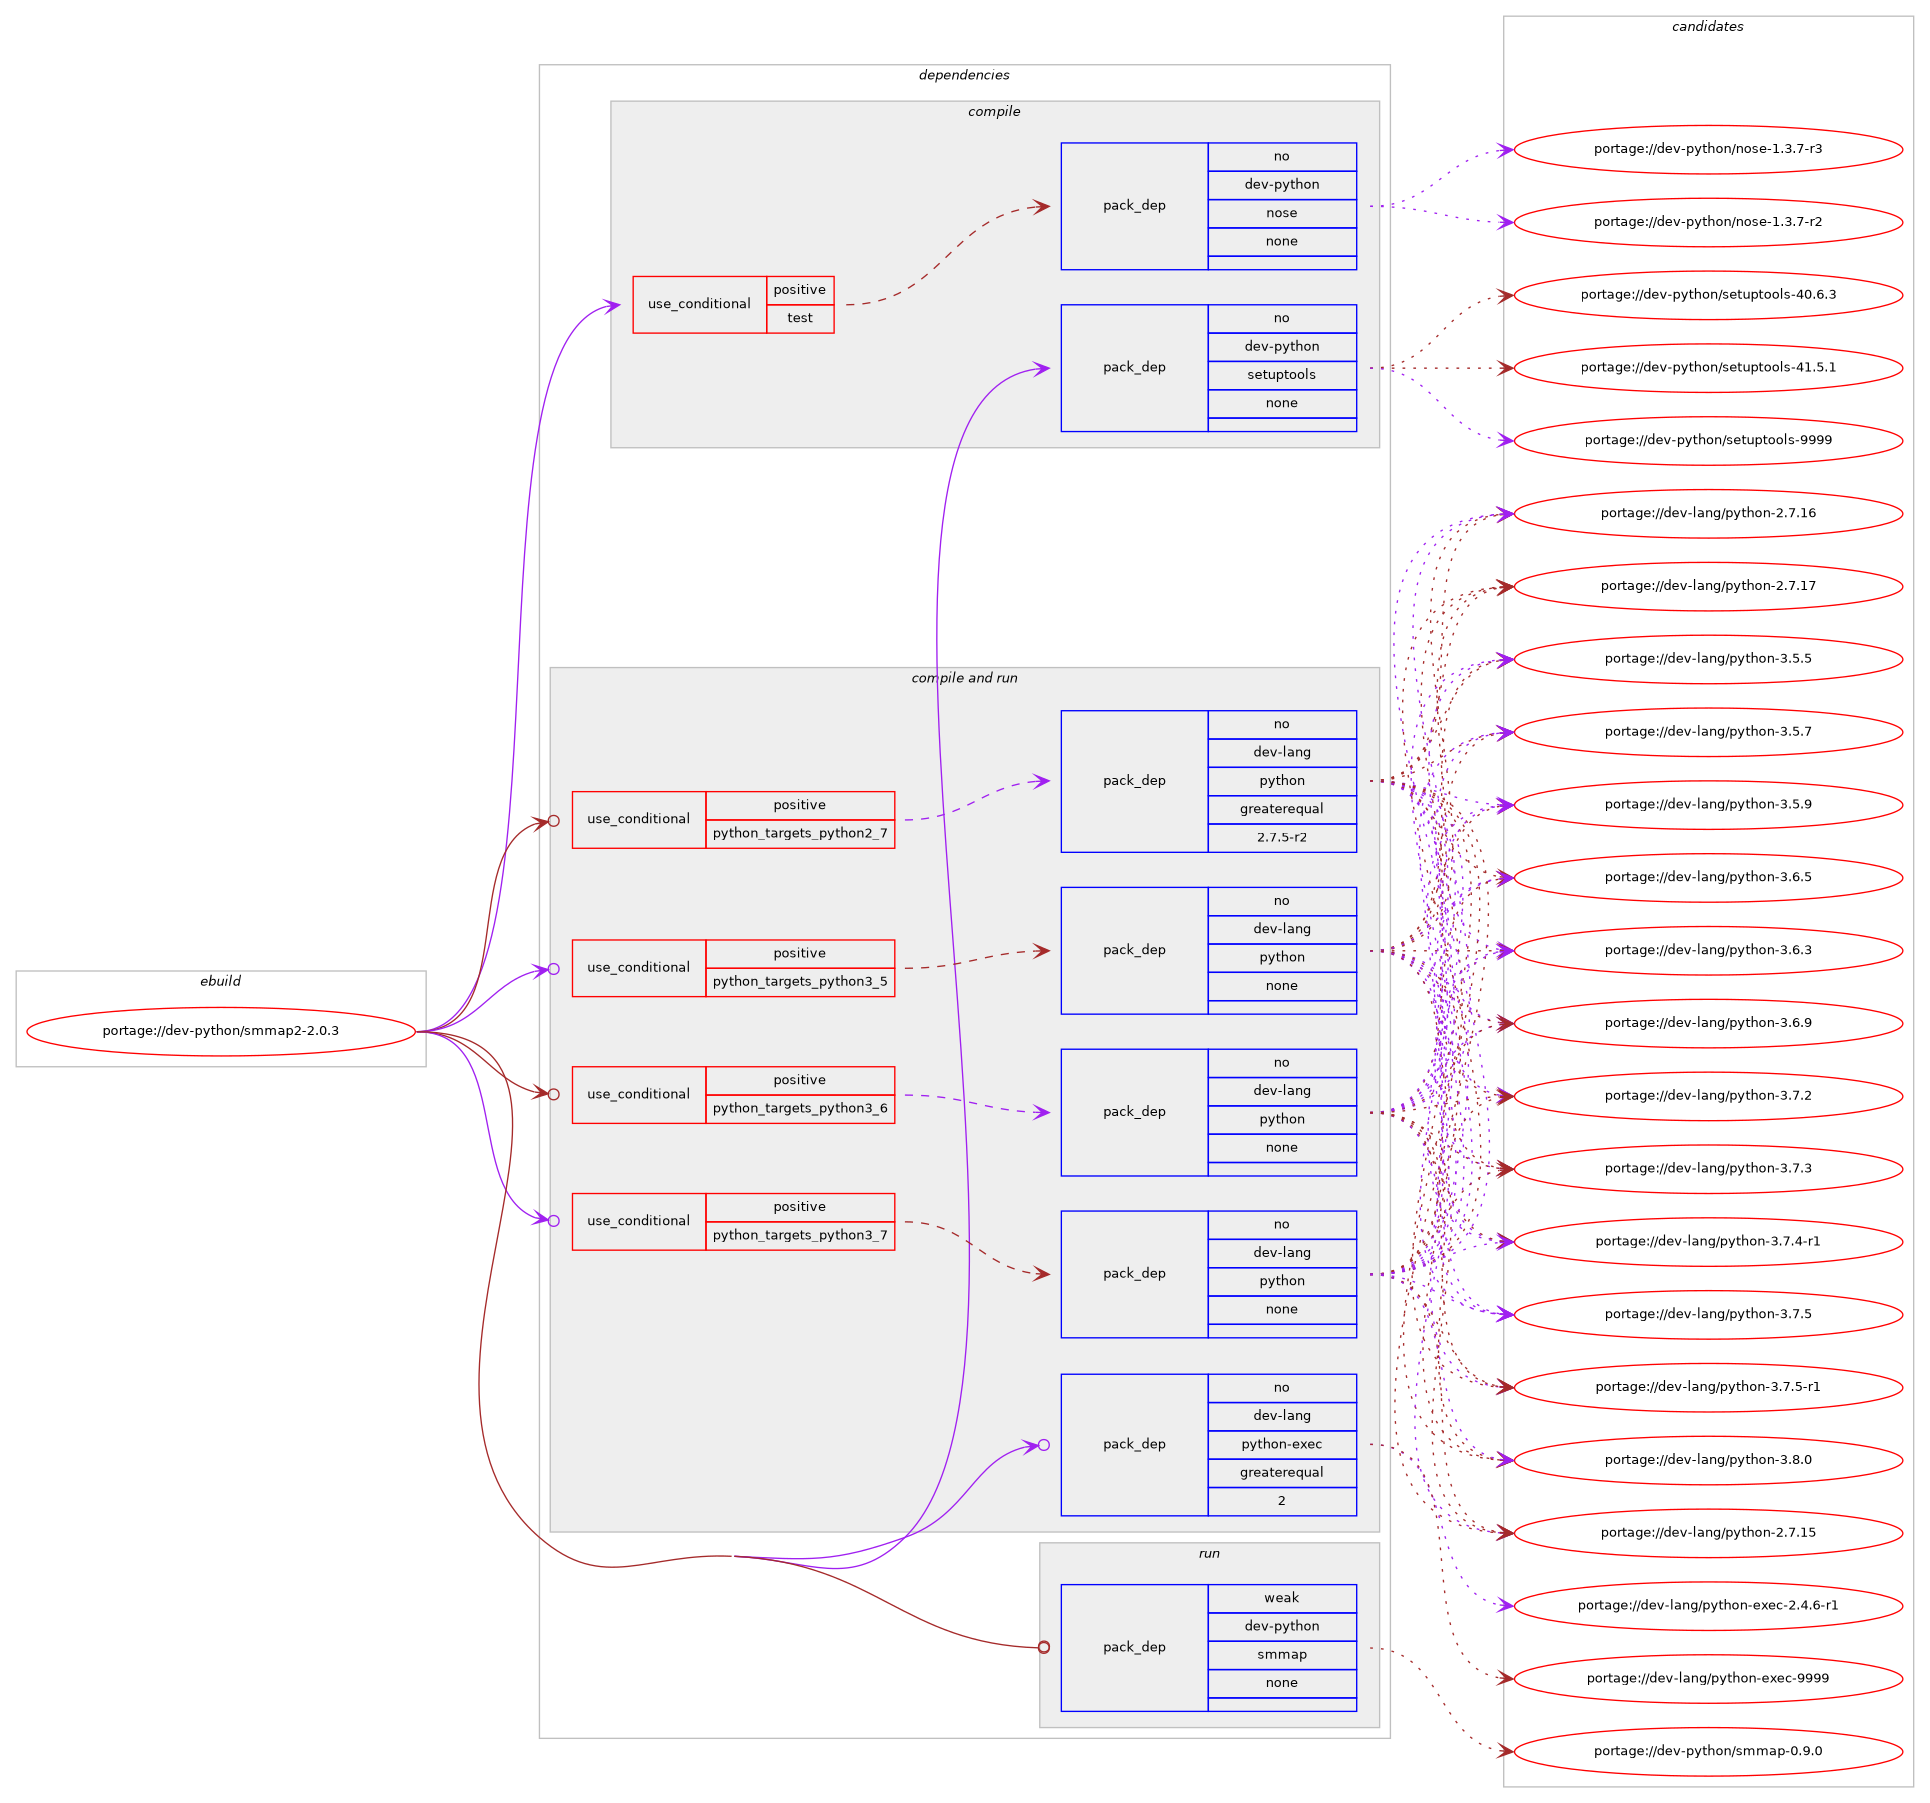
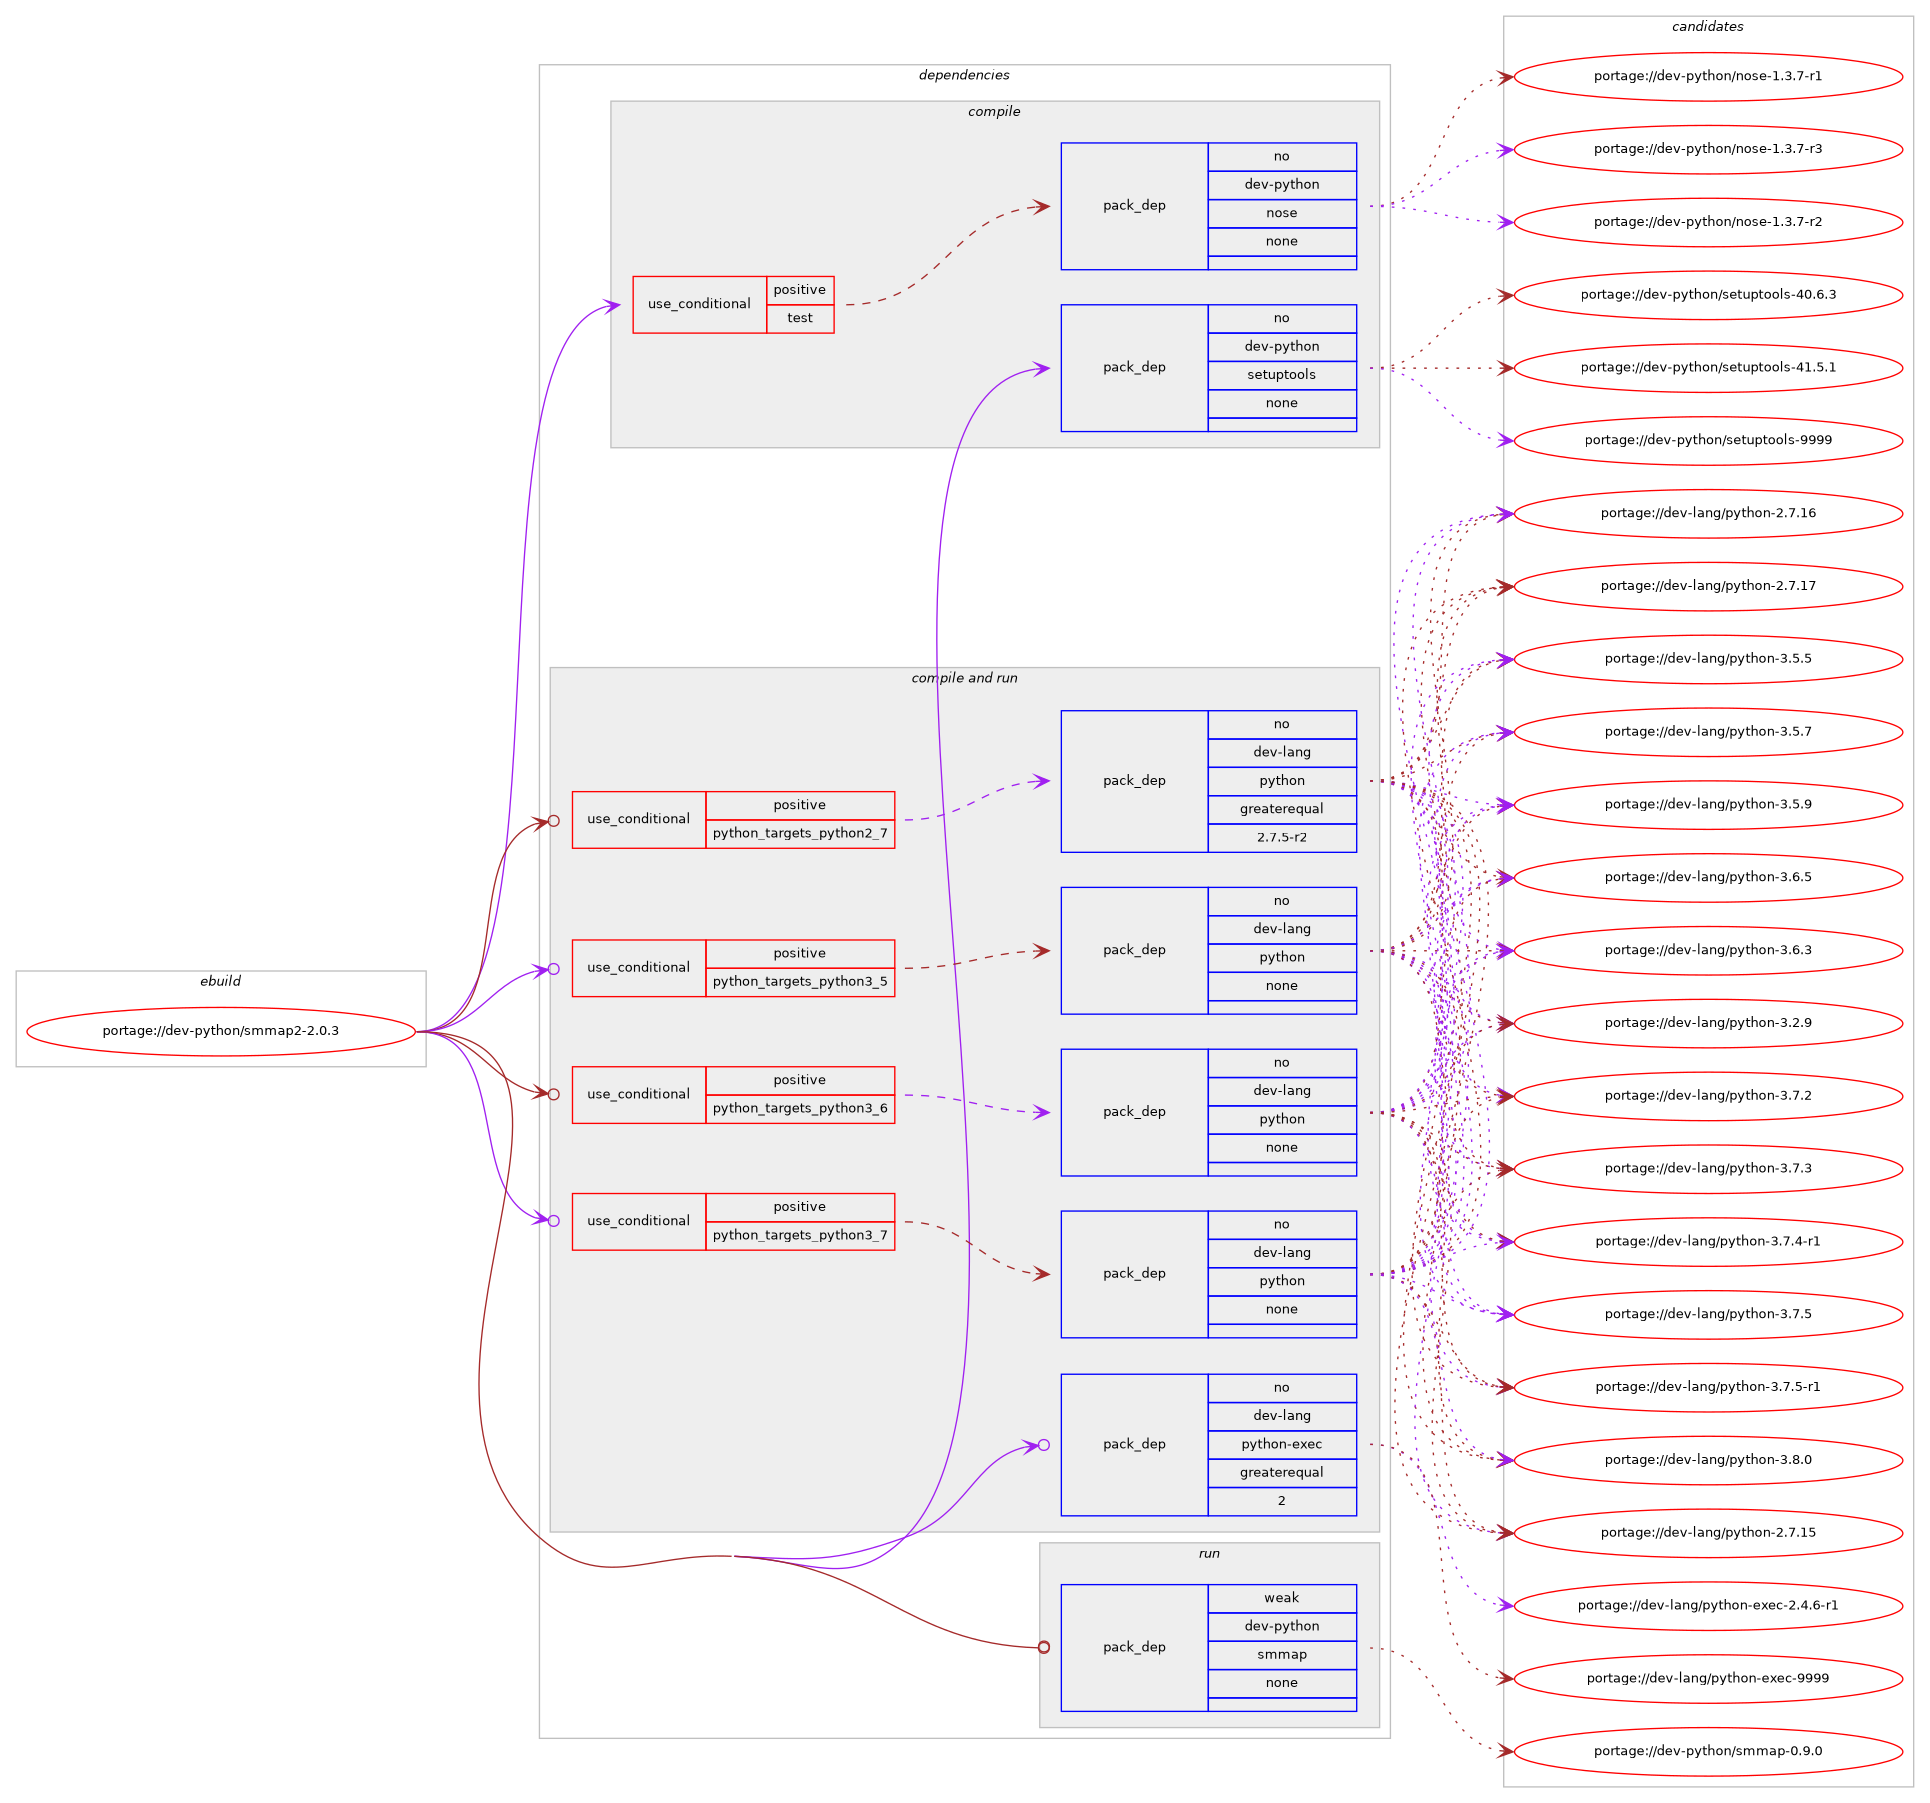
none -> (1709, 77)
(1709, 1024) -> (1709, 1024)
